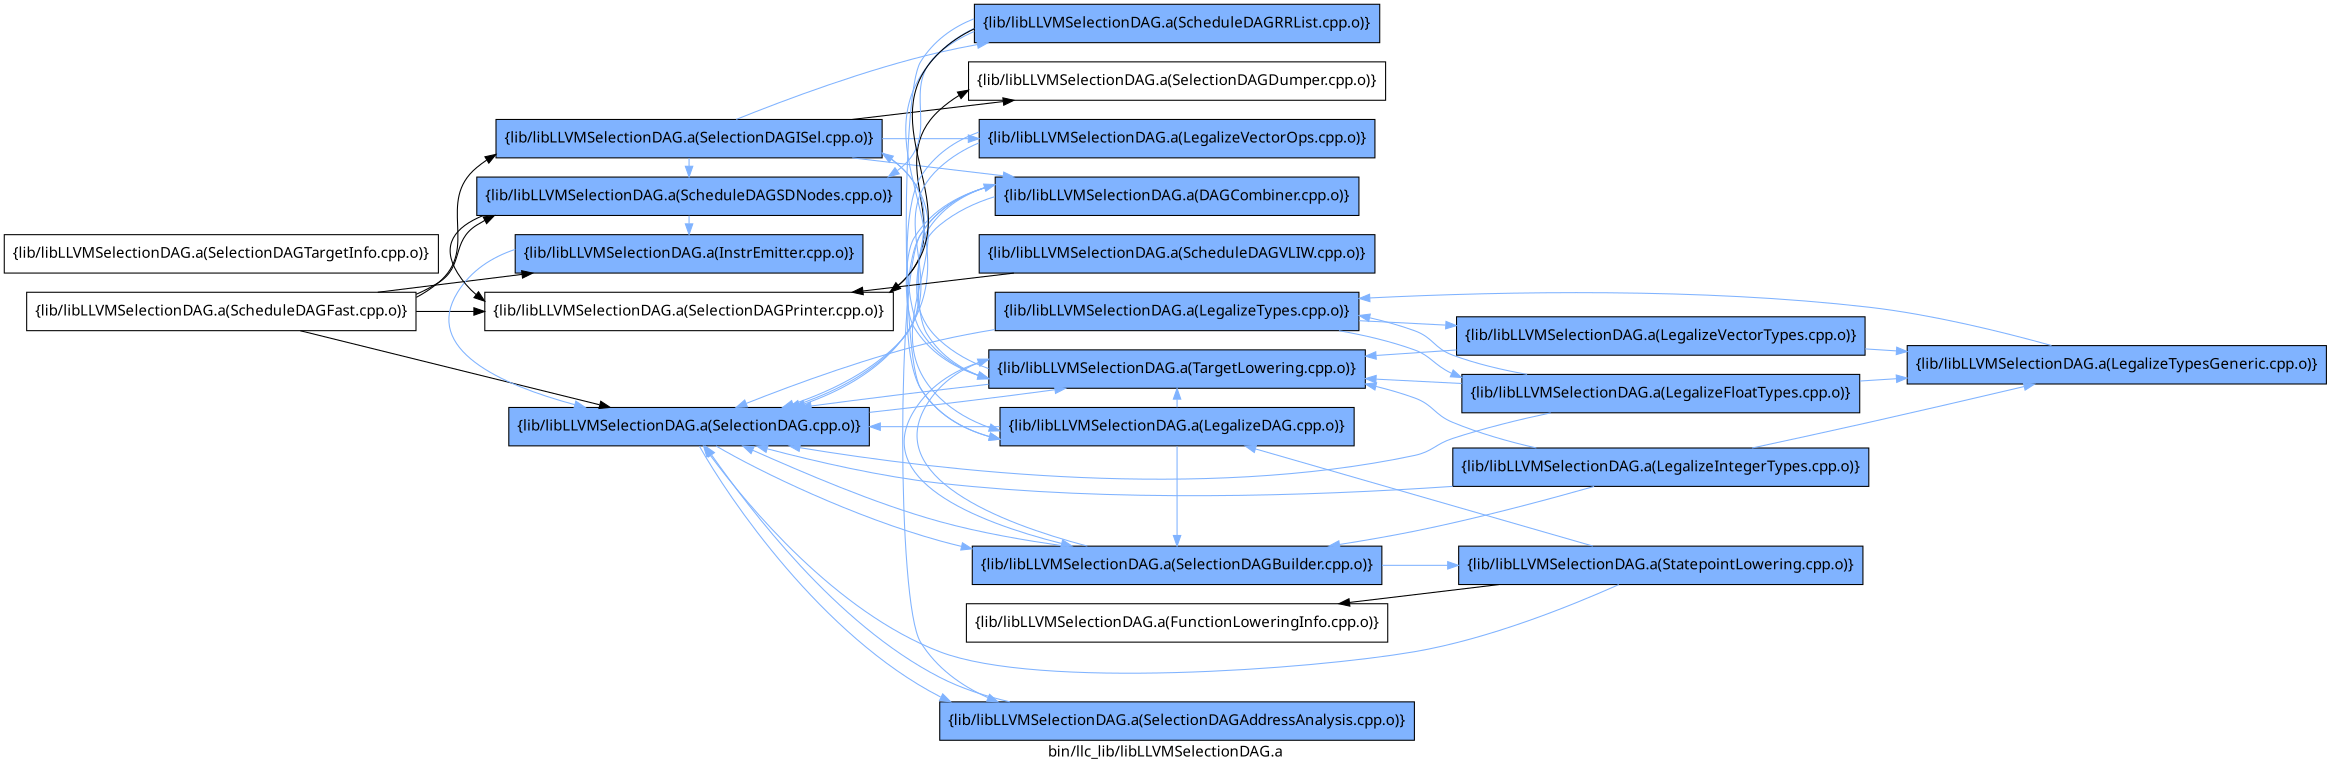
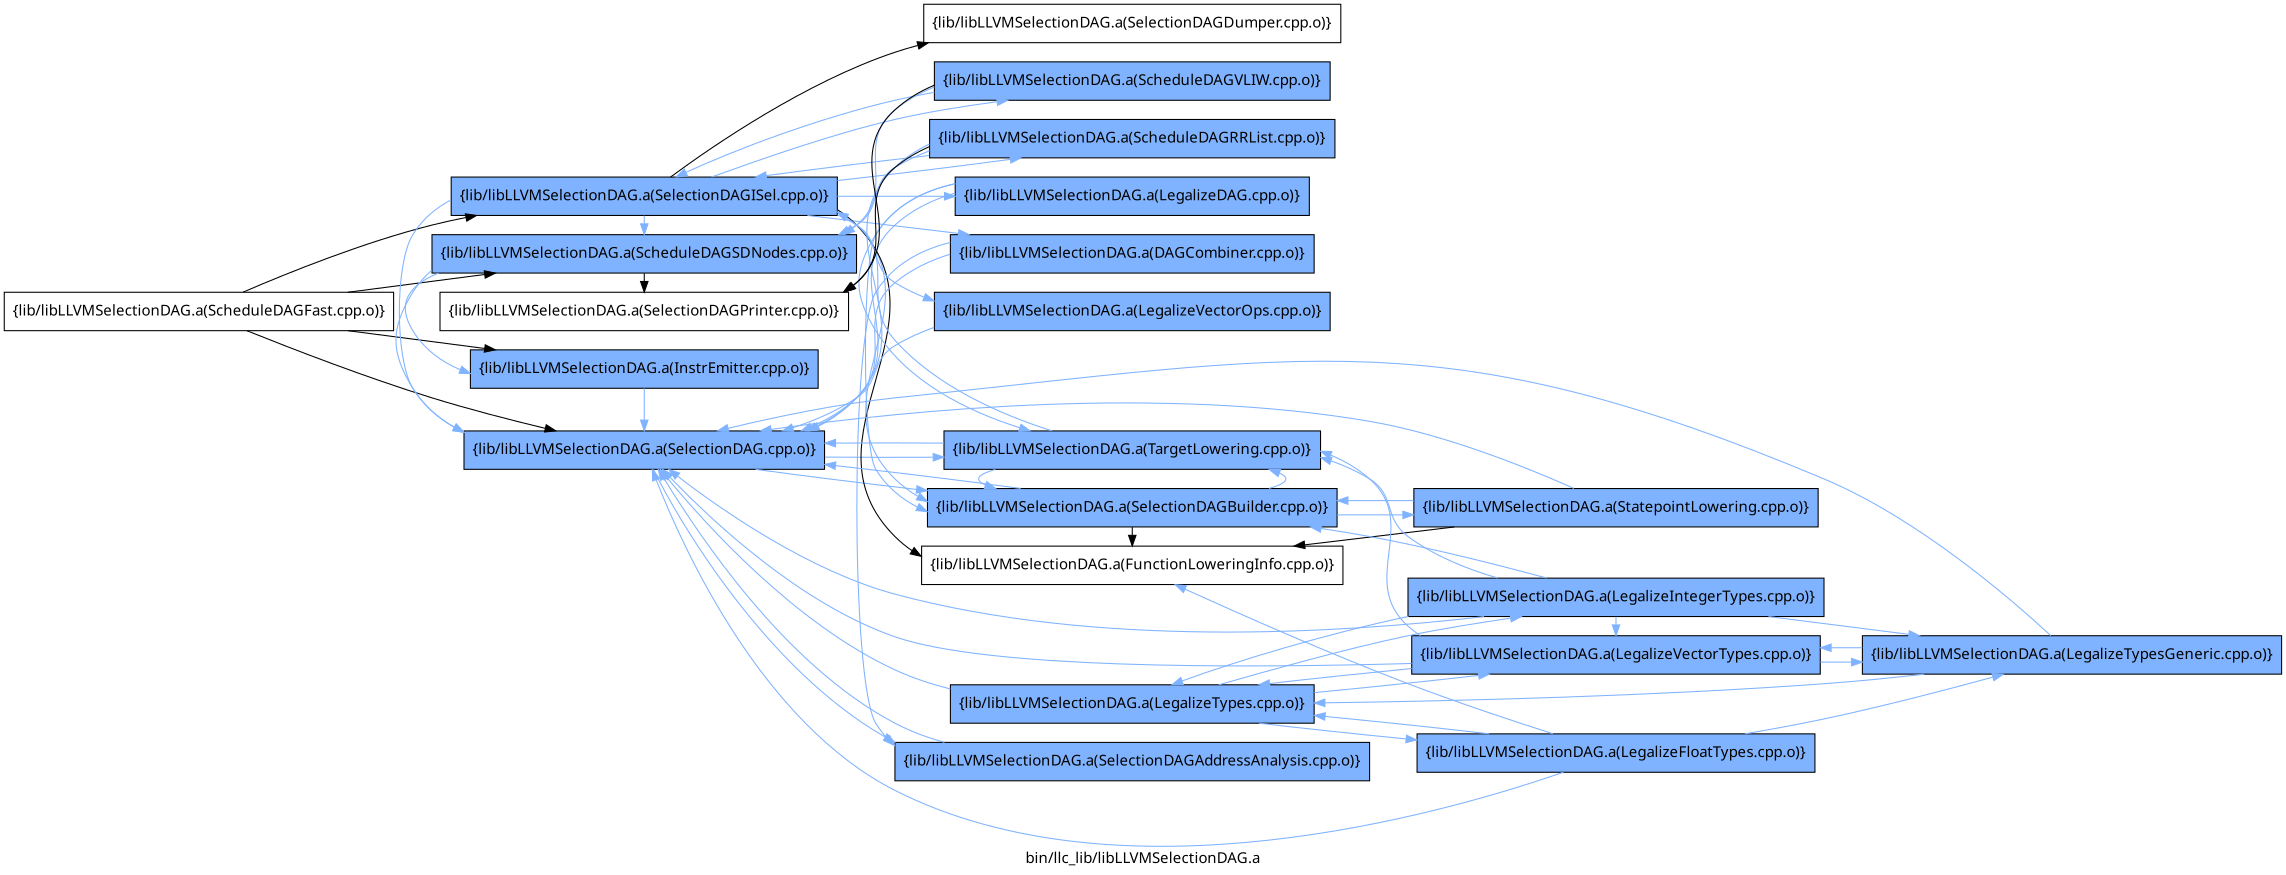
none -> (808, 125)
none -> (852, 131)
none -> (876, 147)
(920, 192) -> none
(907, 197) -> (848, 165)
(221, 254) -> none
(907, 254) -> none
(907, 274) -> none
(918, 285) -> none
none -> (400, 301)
(907, 309) -> none
(442, 311) -> none
none -> (398, 354)
none -> (875, 354)
none -> (1421, 367)
none -> (876, 380)
(1419, 381) -> (1321, 649)
(1424, 498) -> (1377, 501)
none -> (1132, 531)
none -> (1616, 621)
none -> (1294, 645)
none -> (1364, 646)
none -> (1847, 648)
none -> (1013, 657)
none -> (1341, 676)
